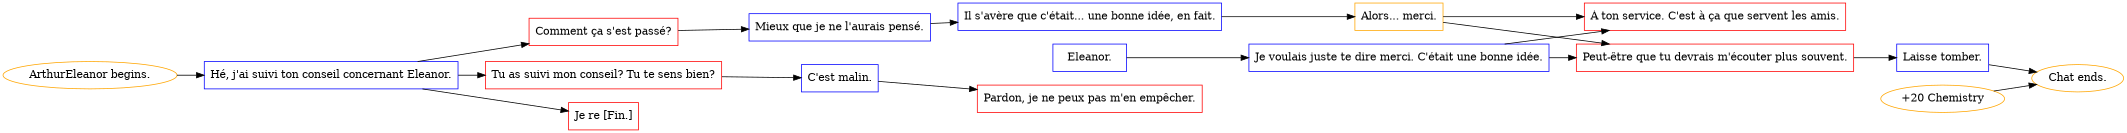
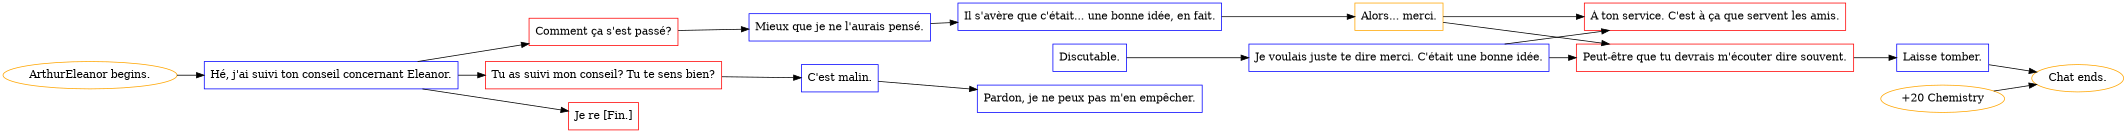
(1090, 58) -> (1090, 58)
(1715, 58) -> (1715, 58)
(1090, 99) -> (1090, 99)
